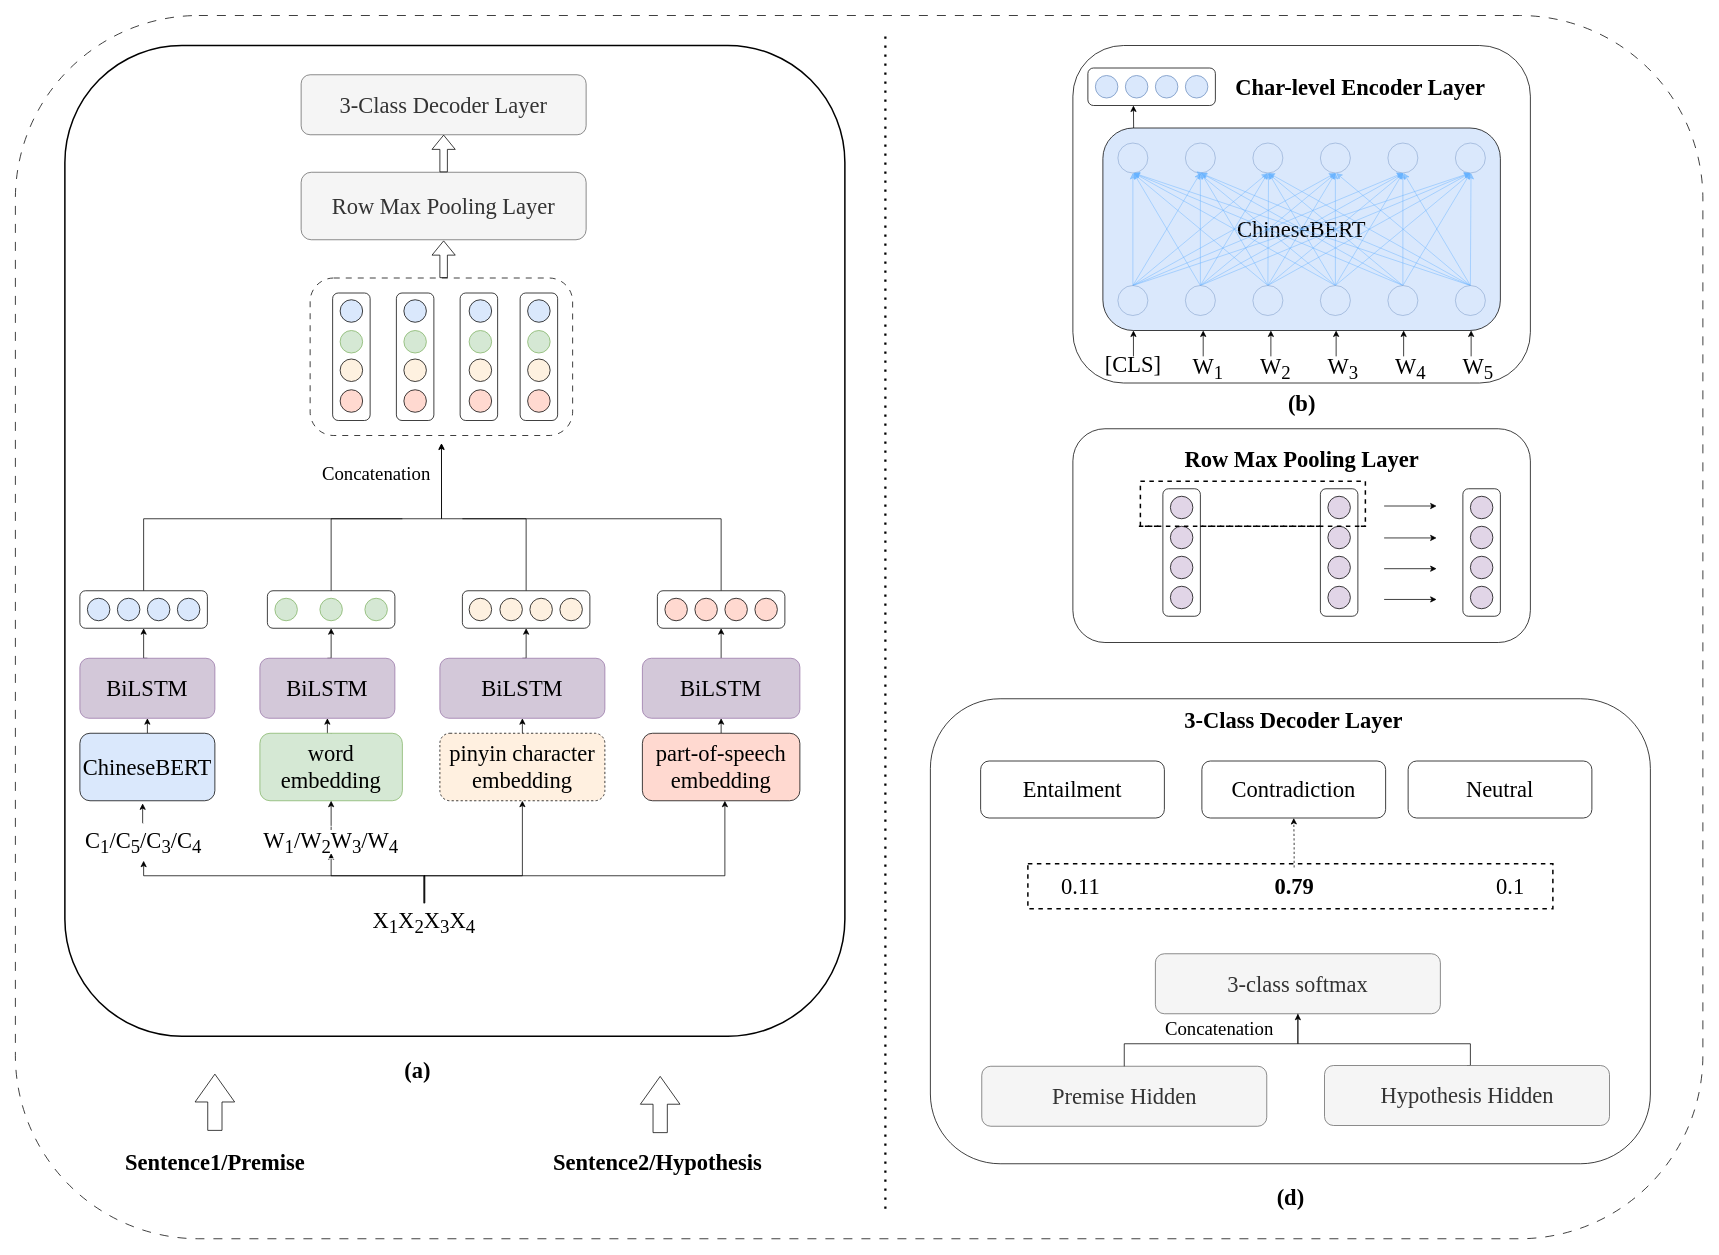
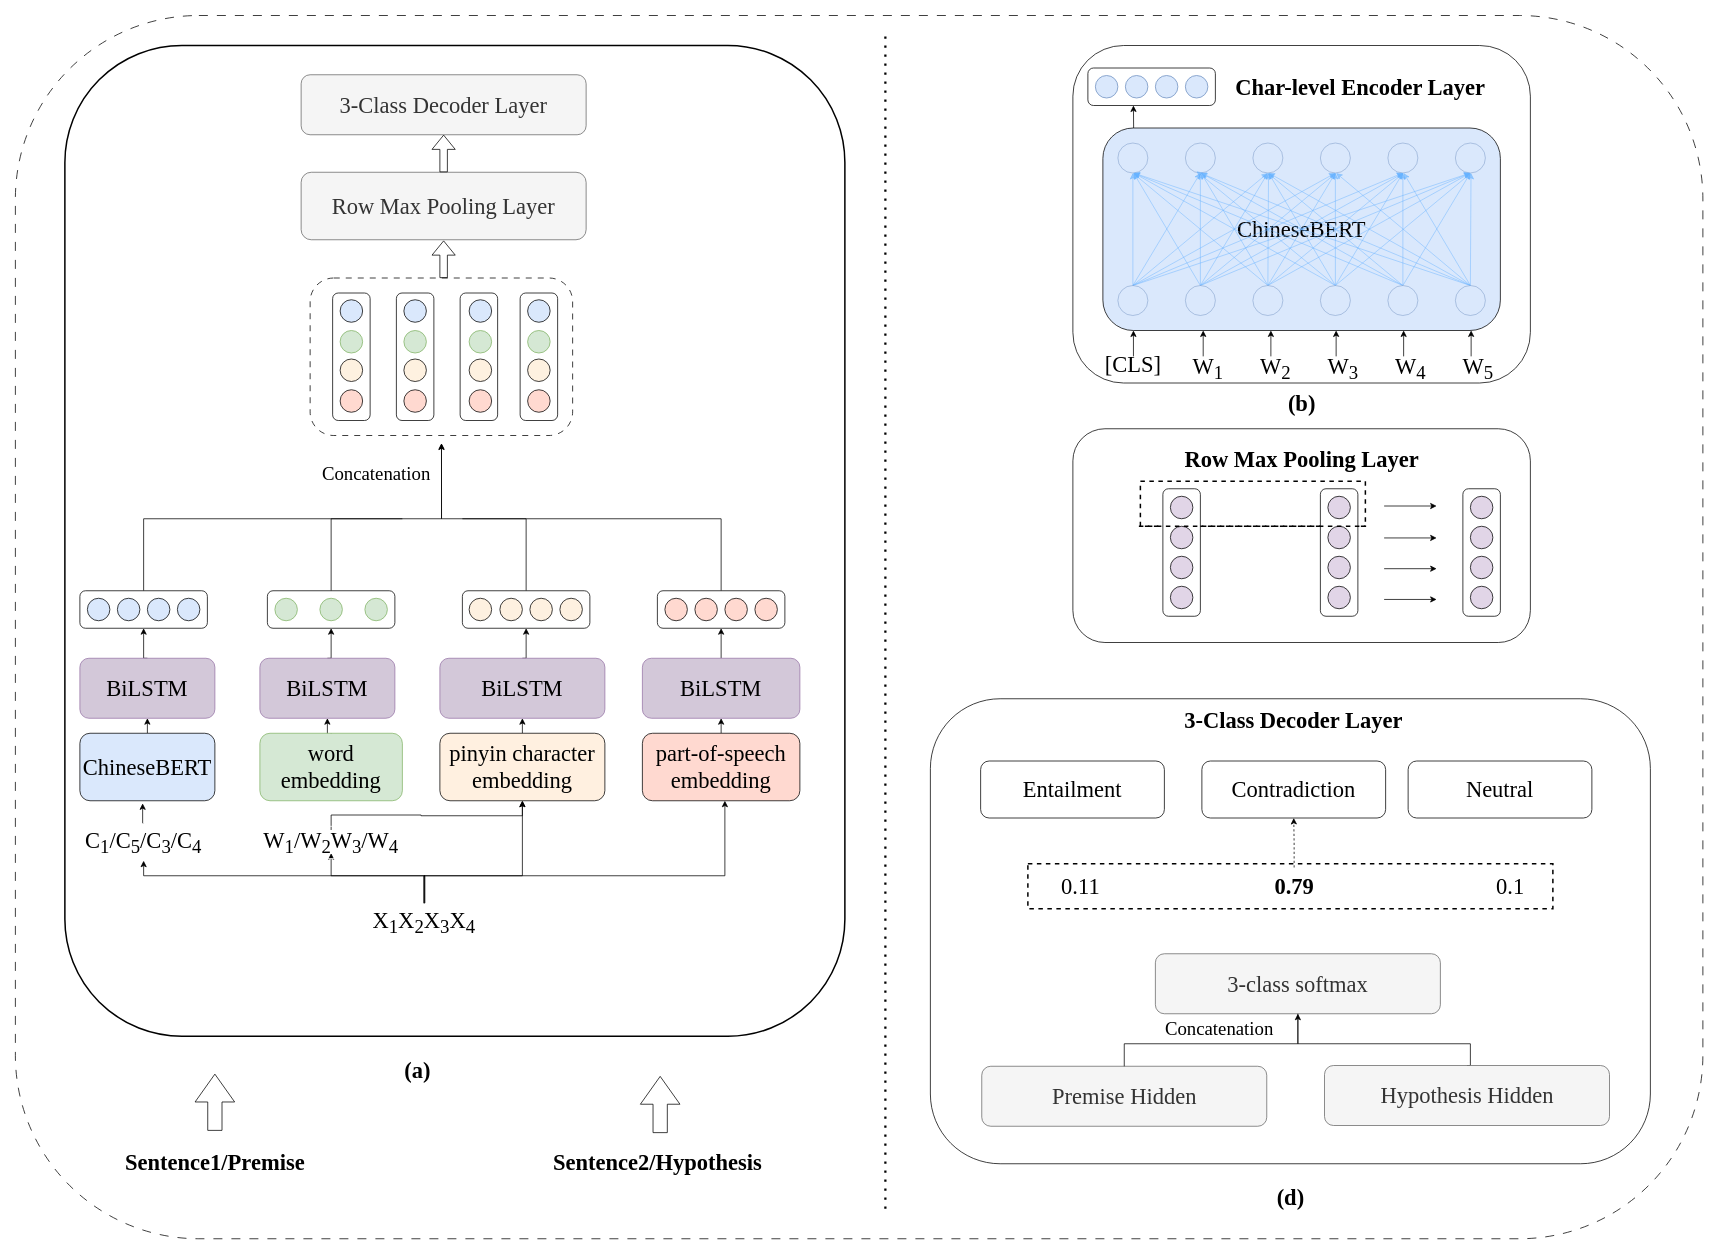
(522, 767) -> (522, 767)
(331, 807) -> (424, 816)
